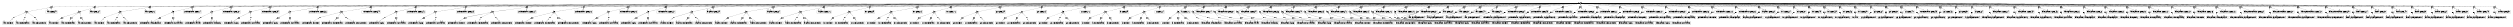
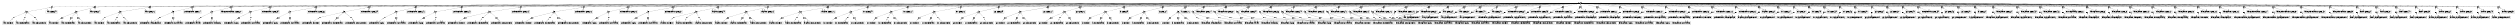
(231, 12) -> (231, 12)
(2072, 12) -> (2075, 12)
(1855, 18) -> (1855, 18)
